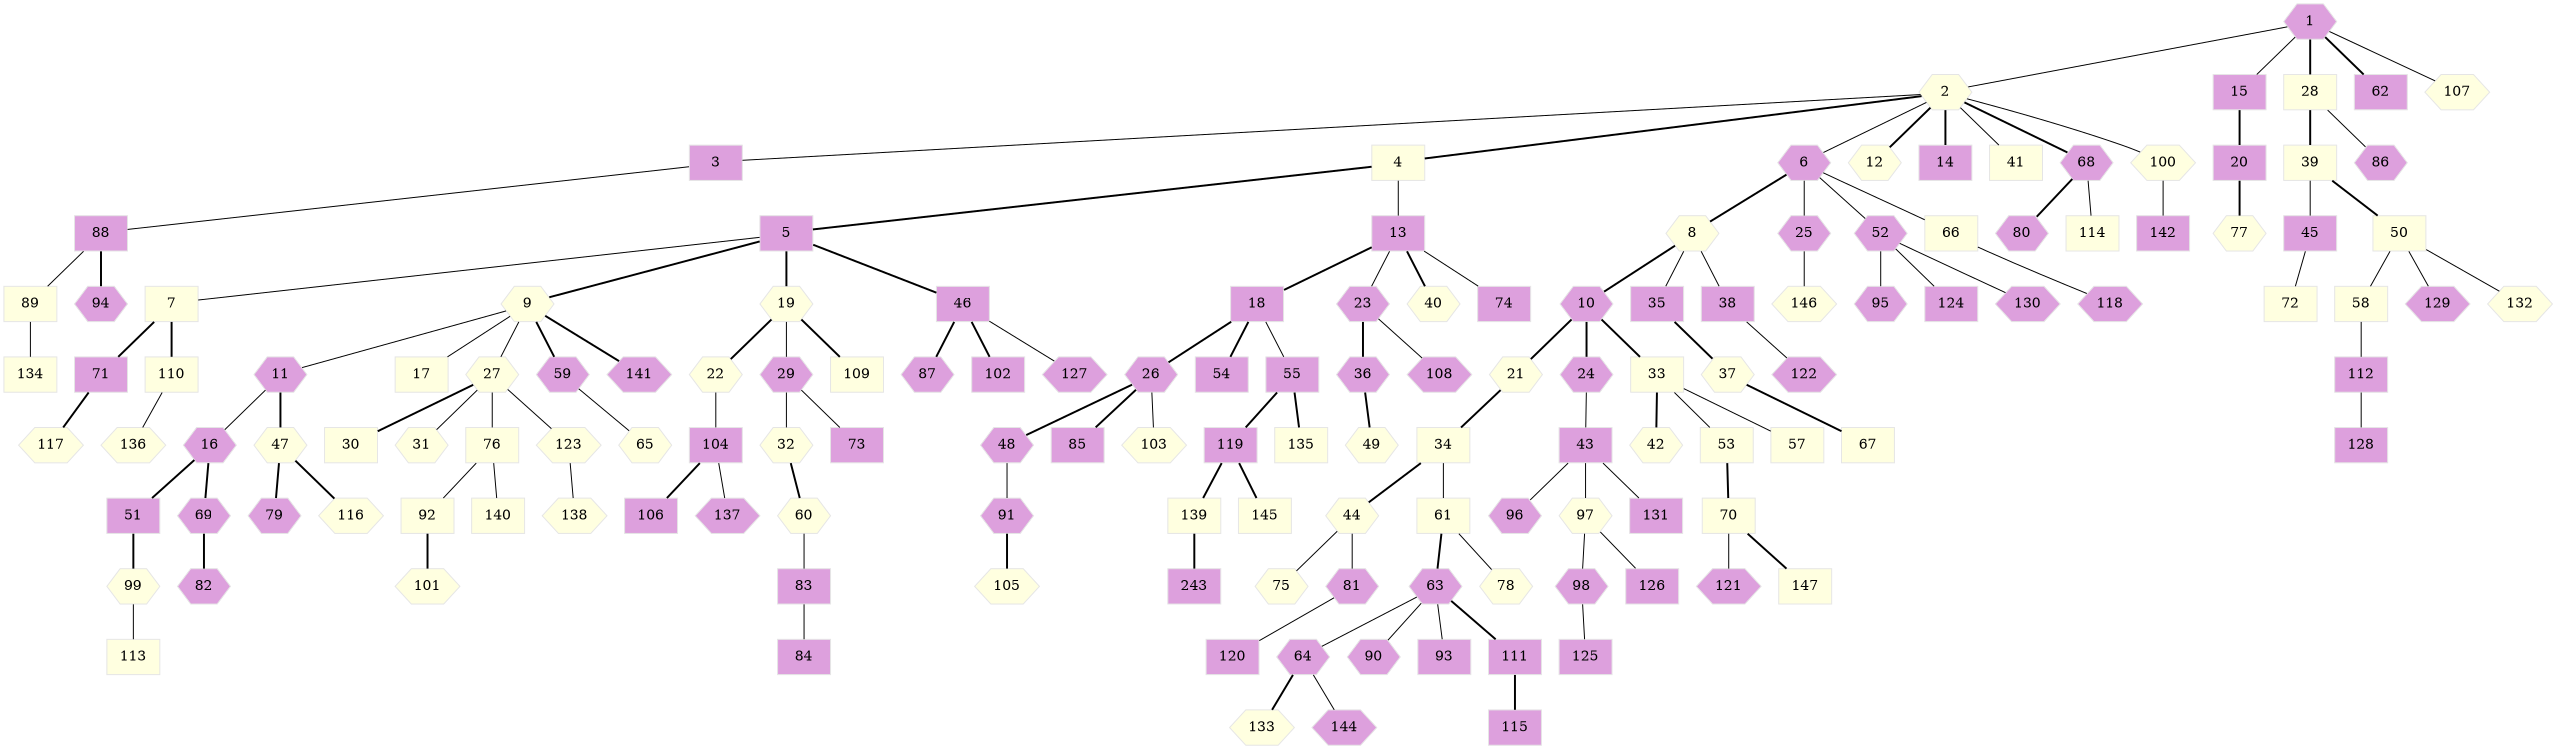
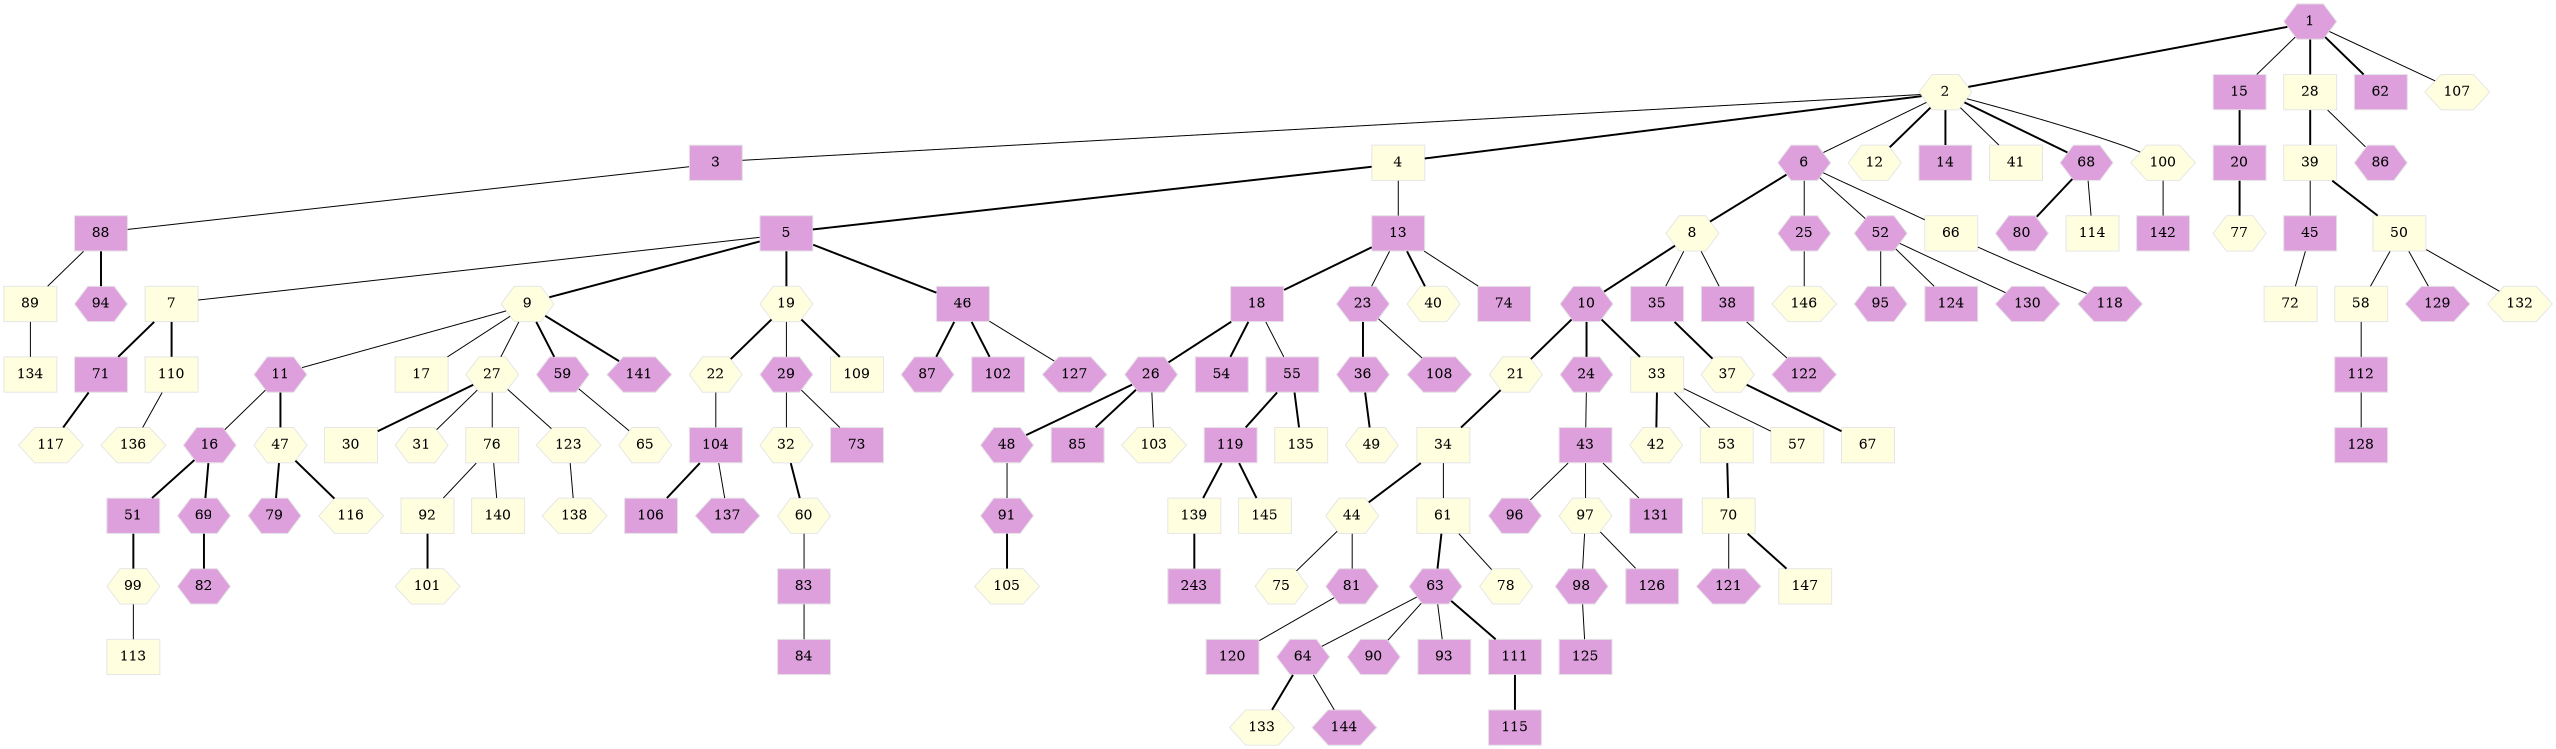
(2128, 57) -> (2128, 57)
